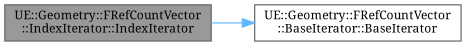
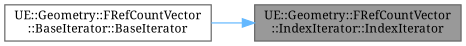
(227, 23) -> (227, 23)
